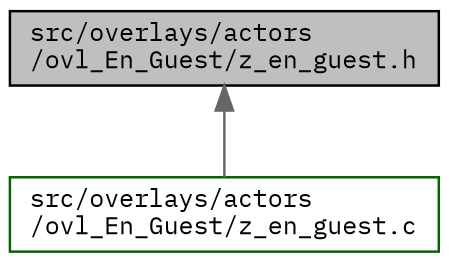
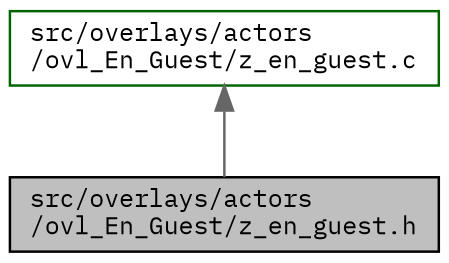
(224, 144) -> (224, 144)
